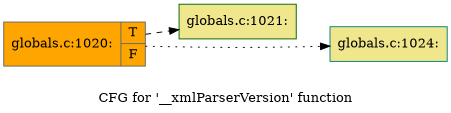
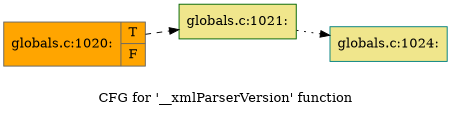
(233, 47) -> (308, 32)
